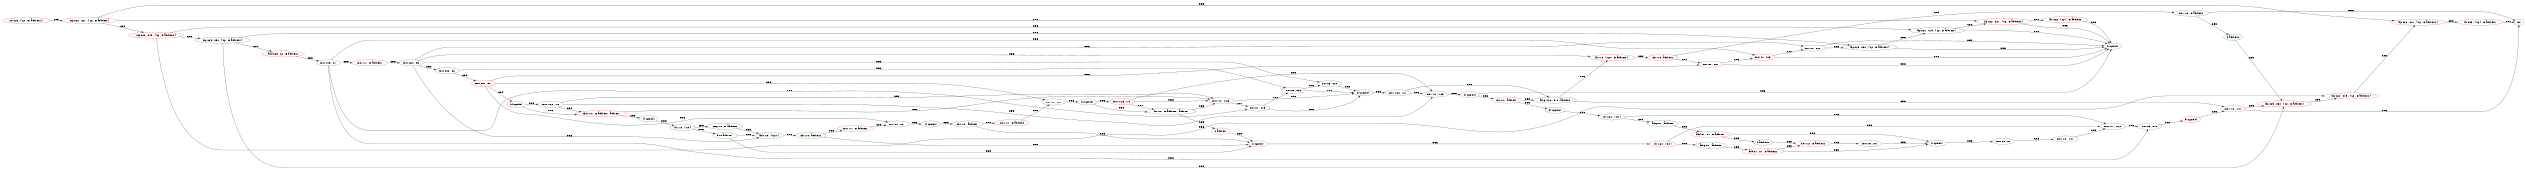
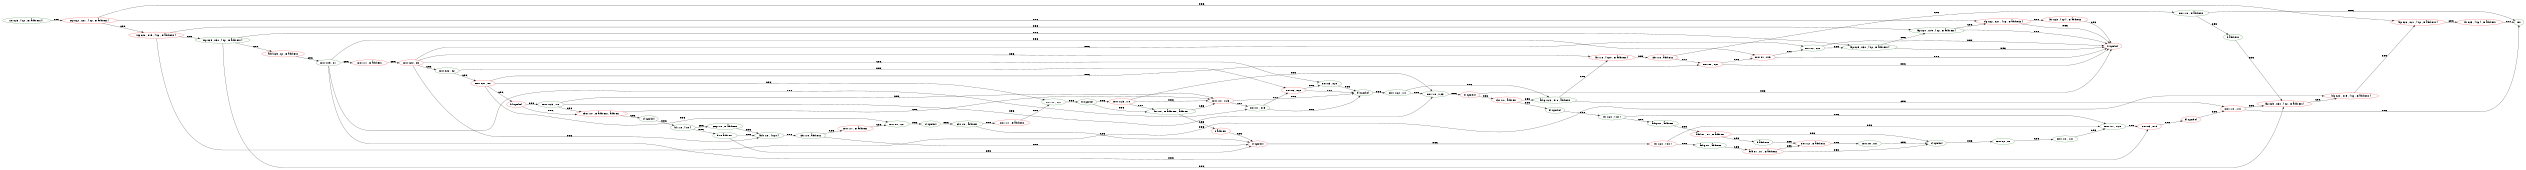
(27, 20) -> (27, 20)
(879, 62) -> (879, 62)
